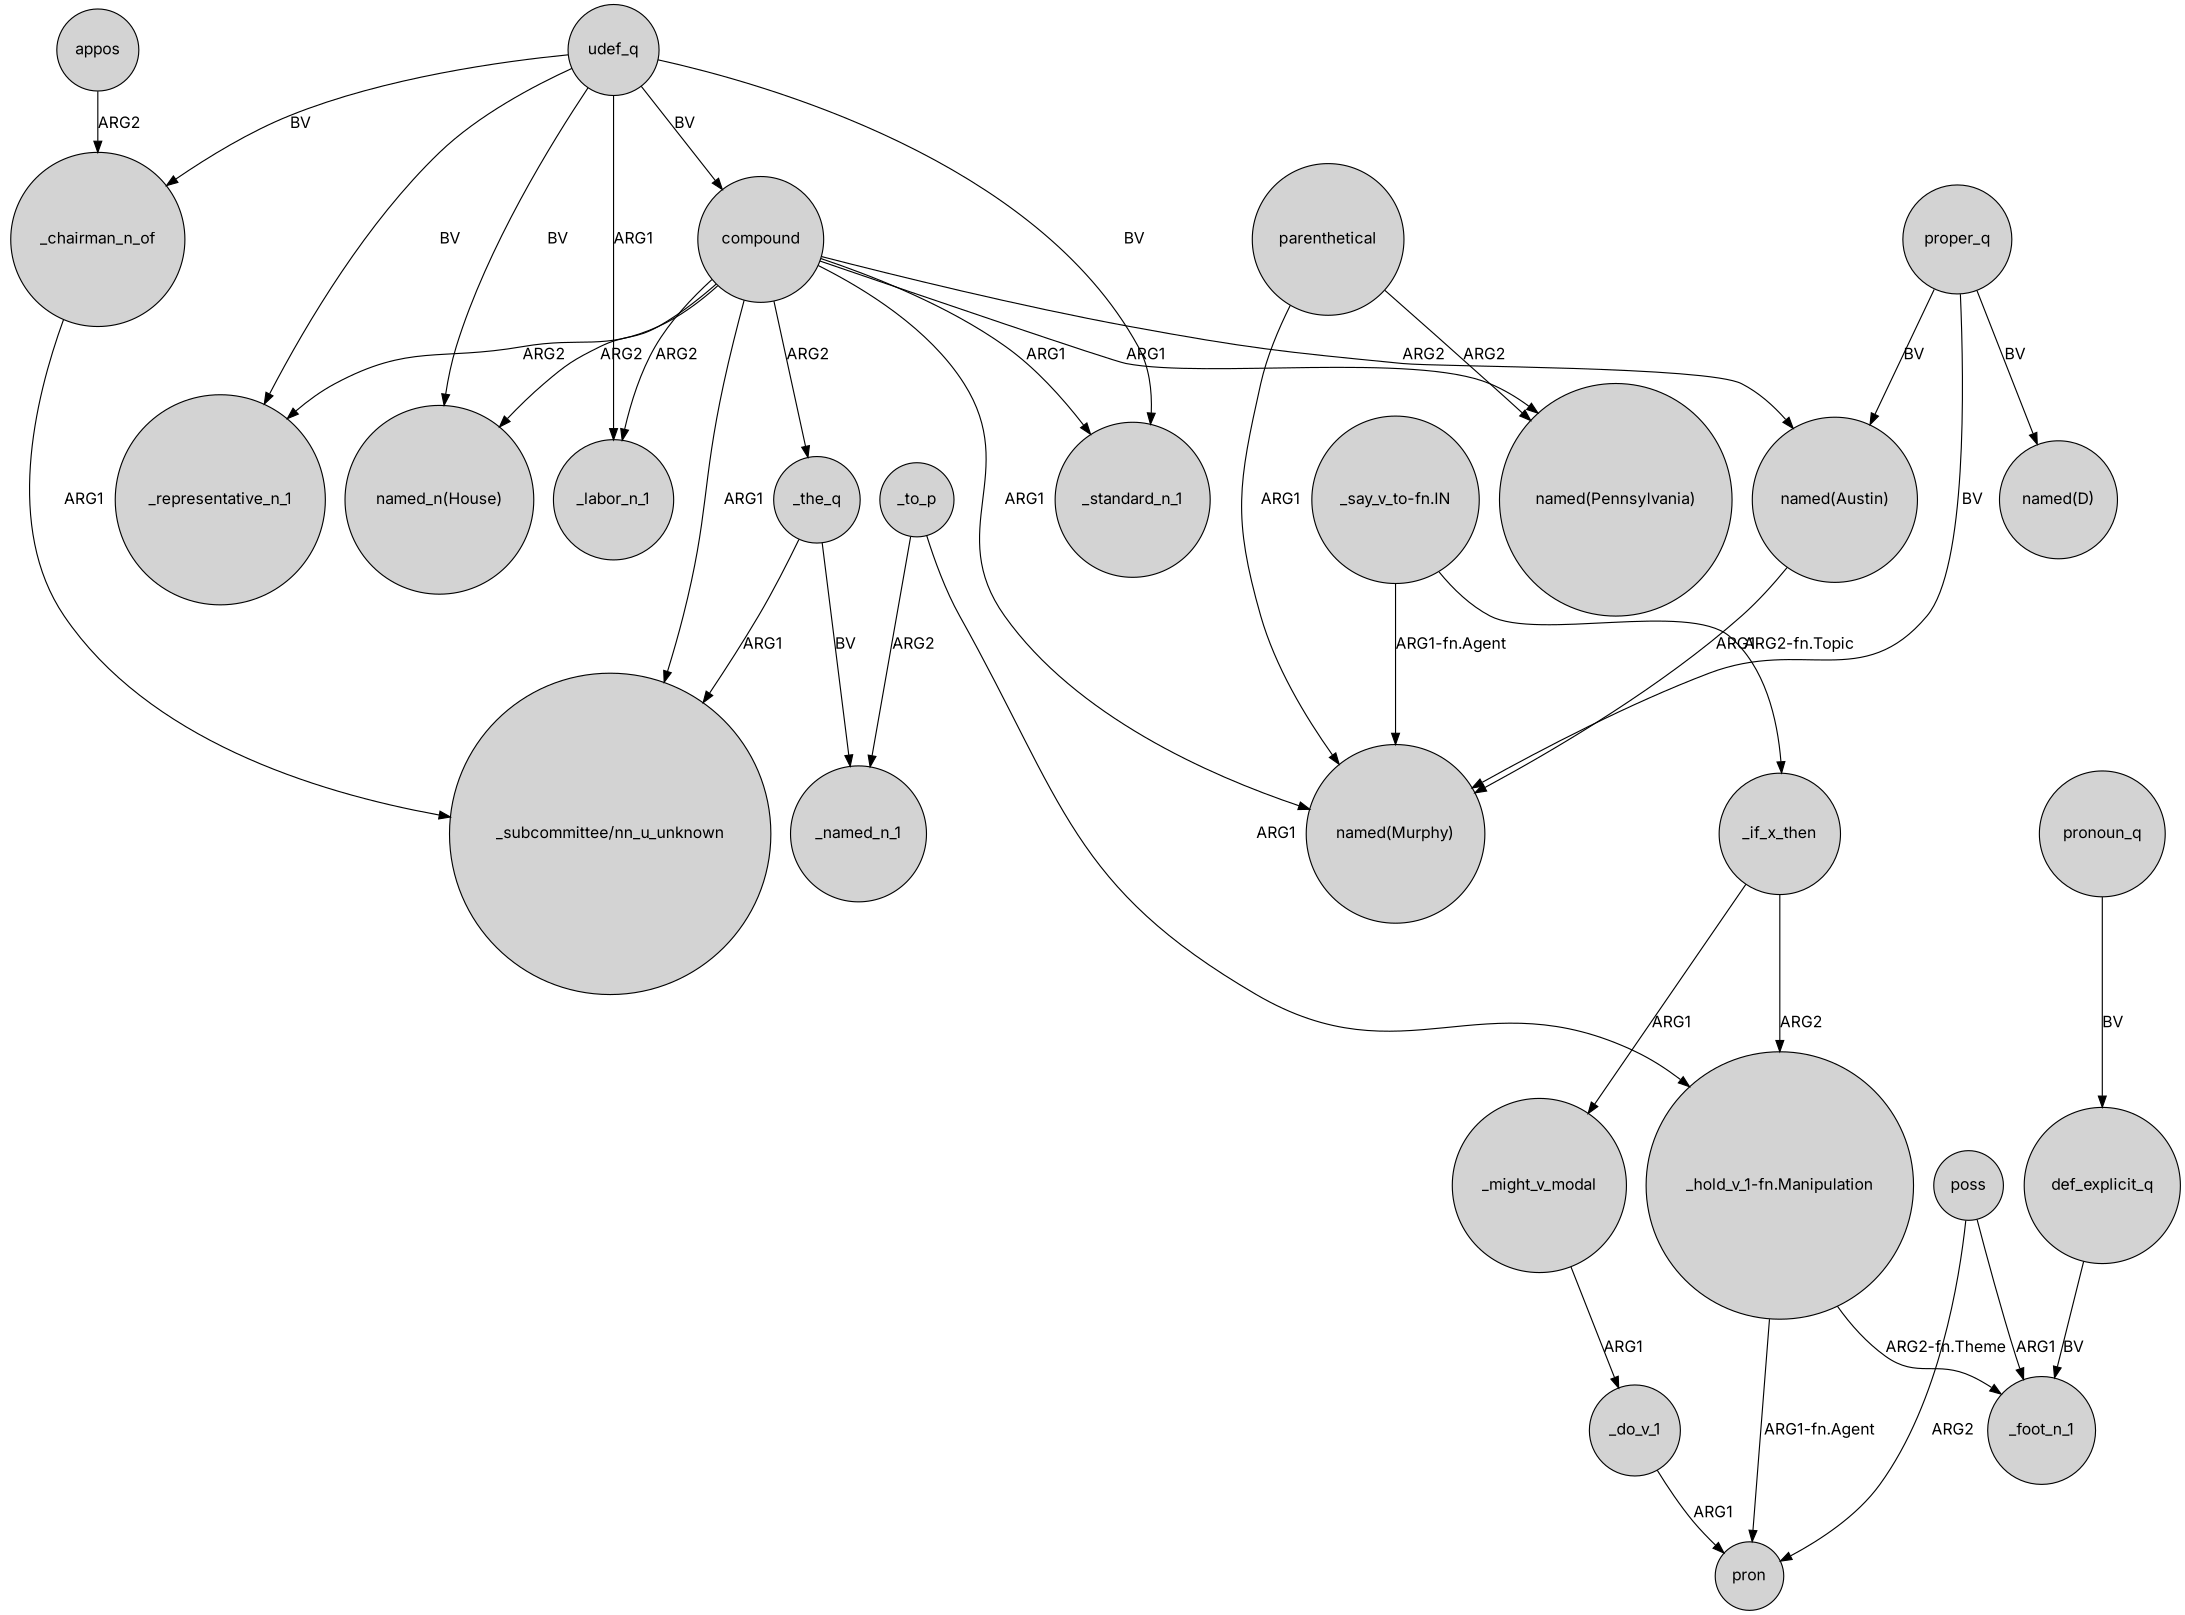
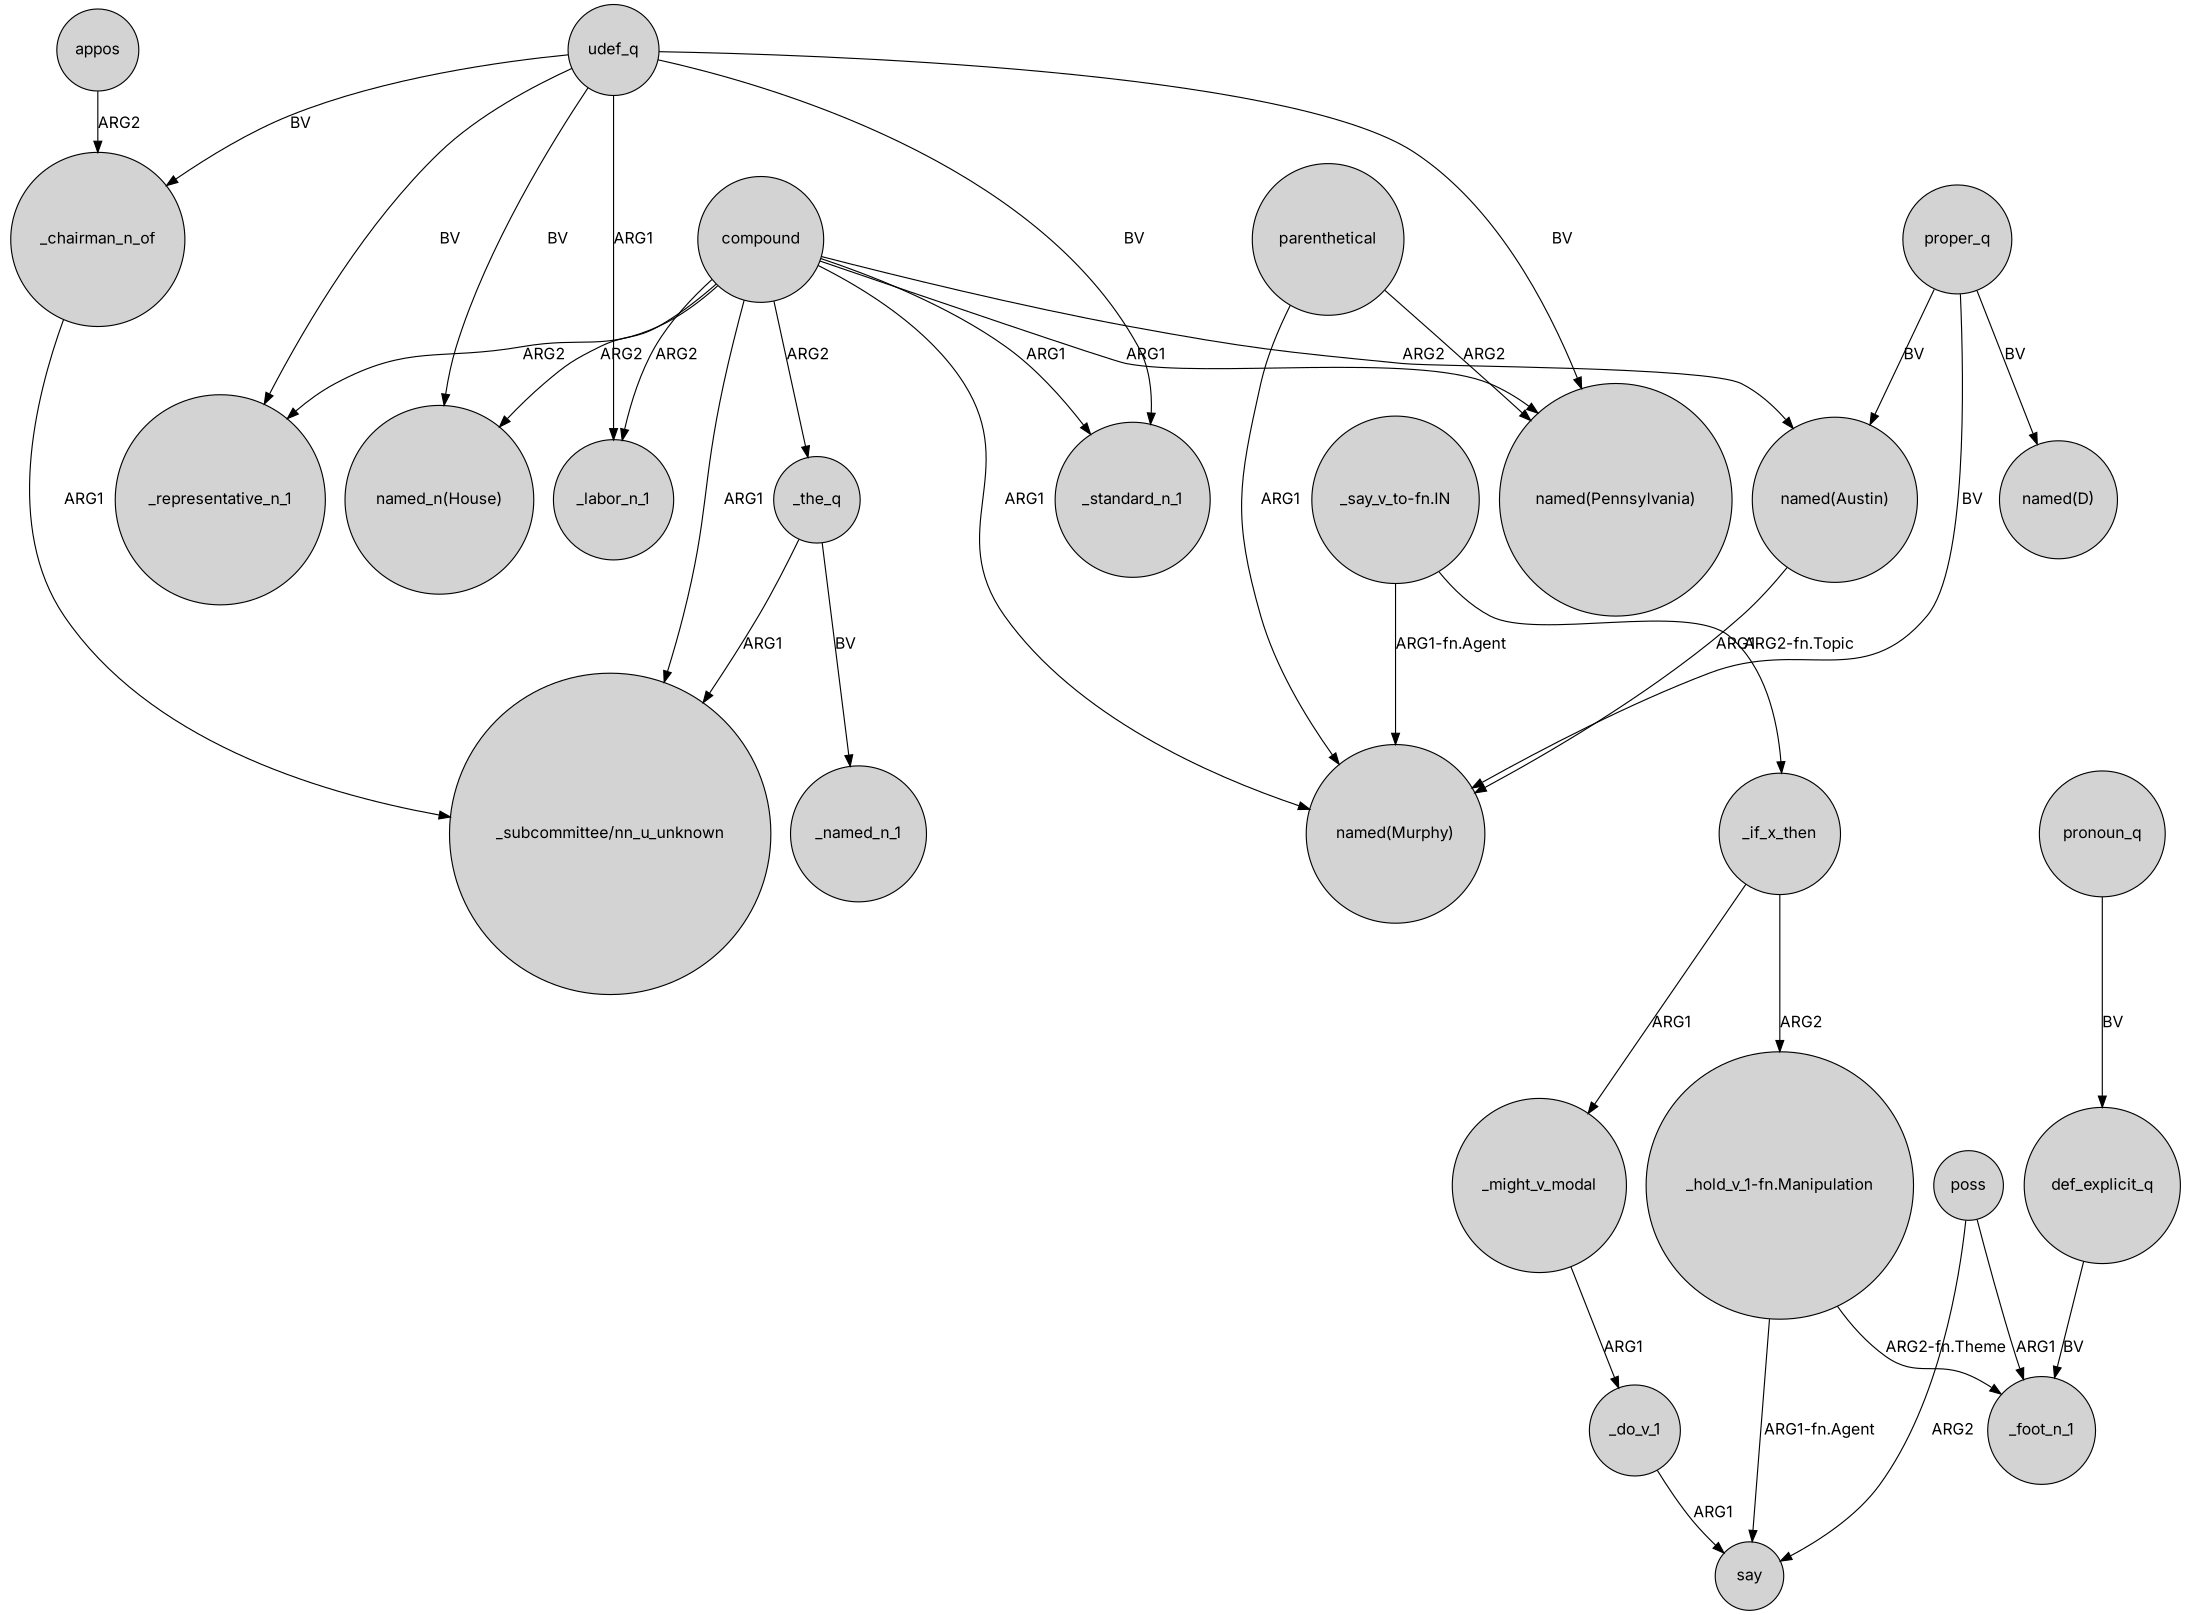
(678, 133) -> (1182, 88)
(917, 500) -> none
(1749, 1576) -> (1749, 1576)
